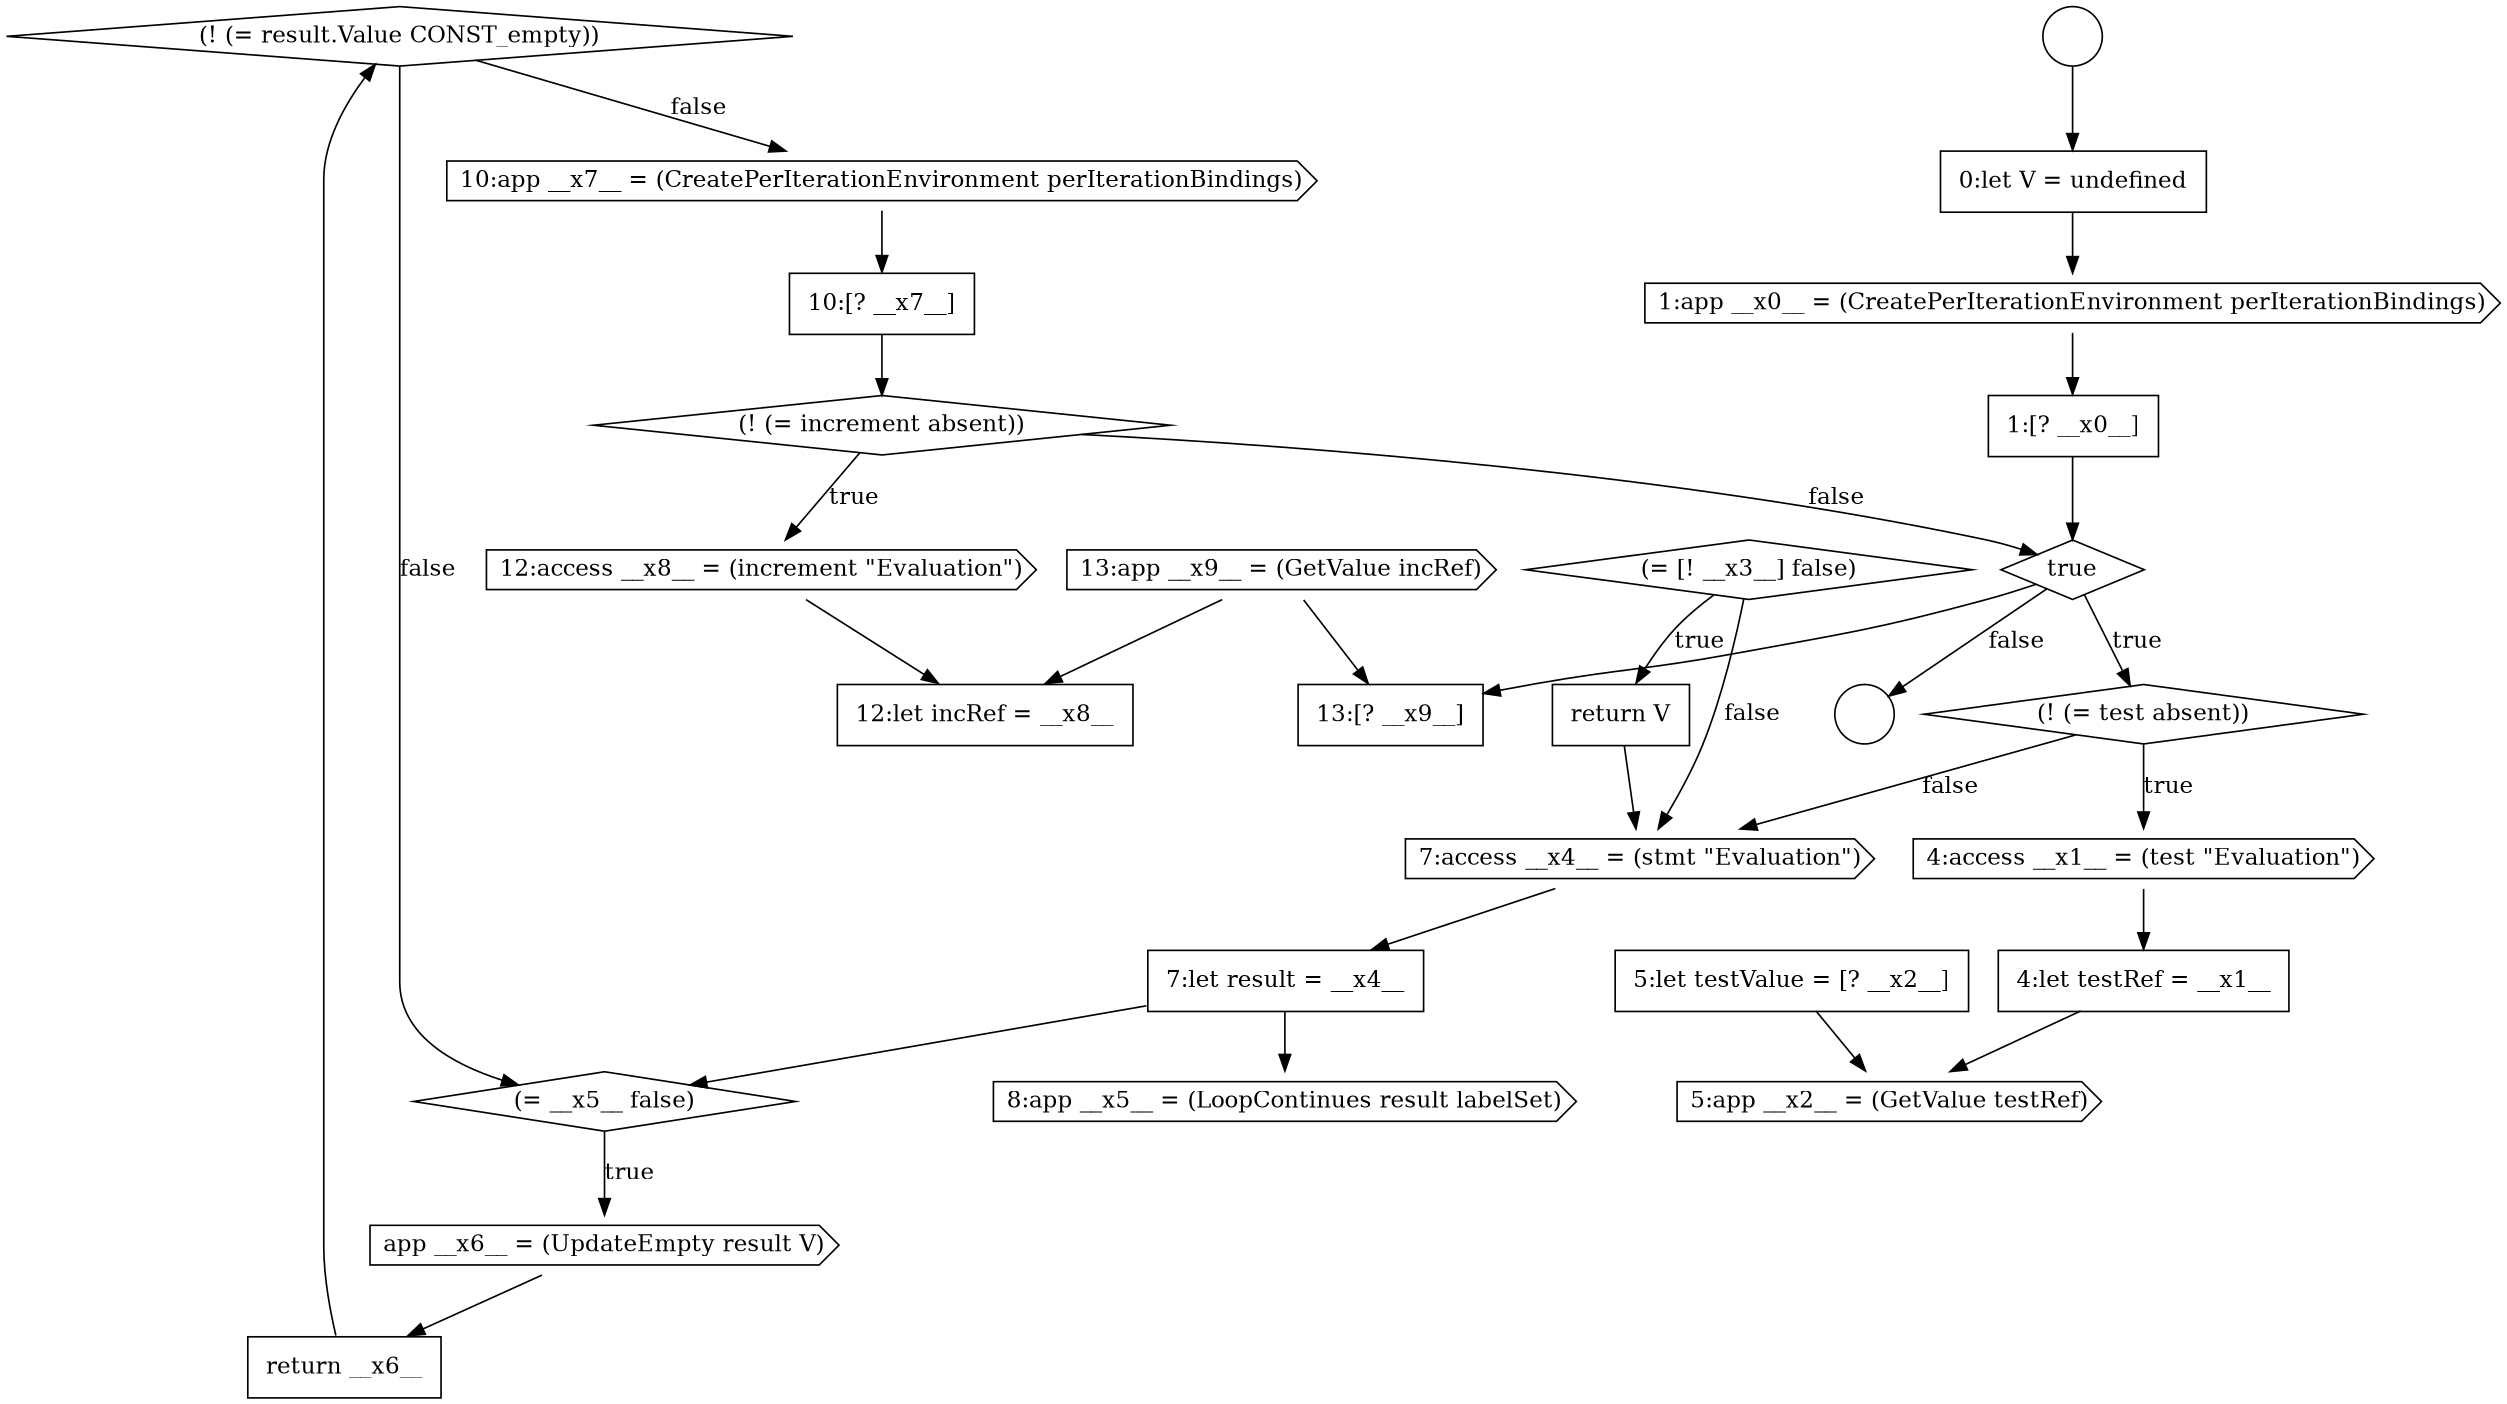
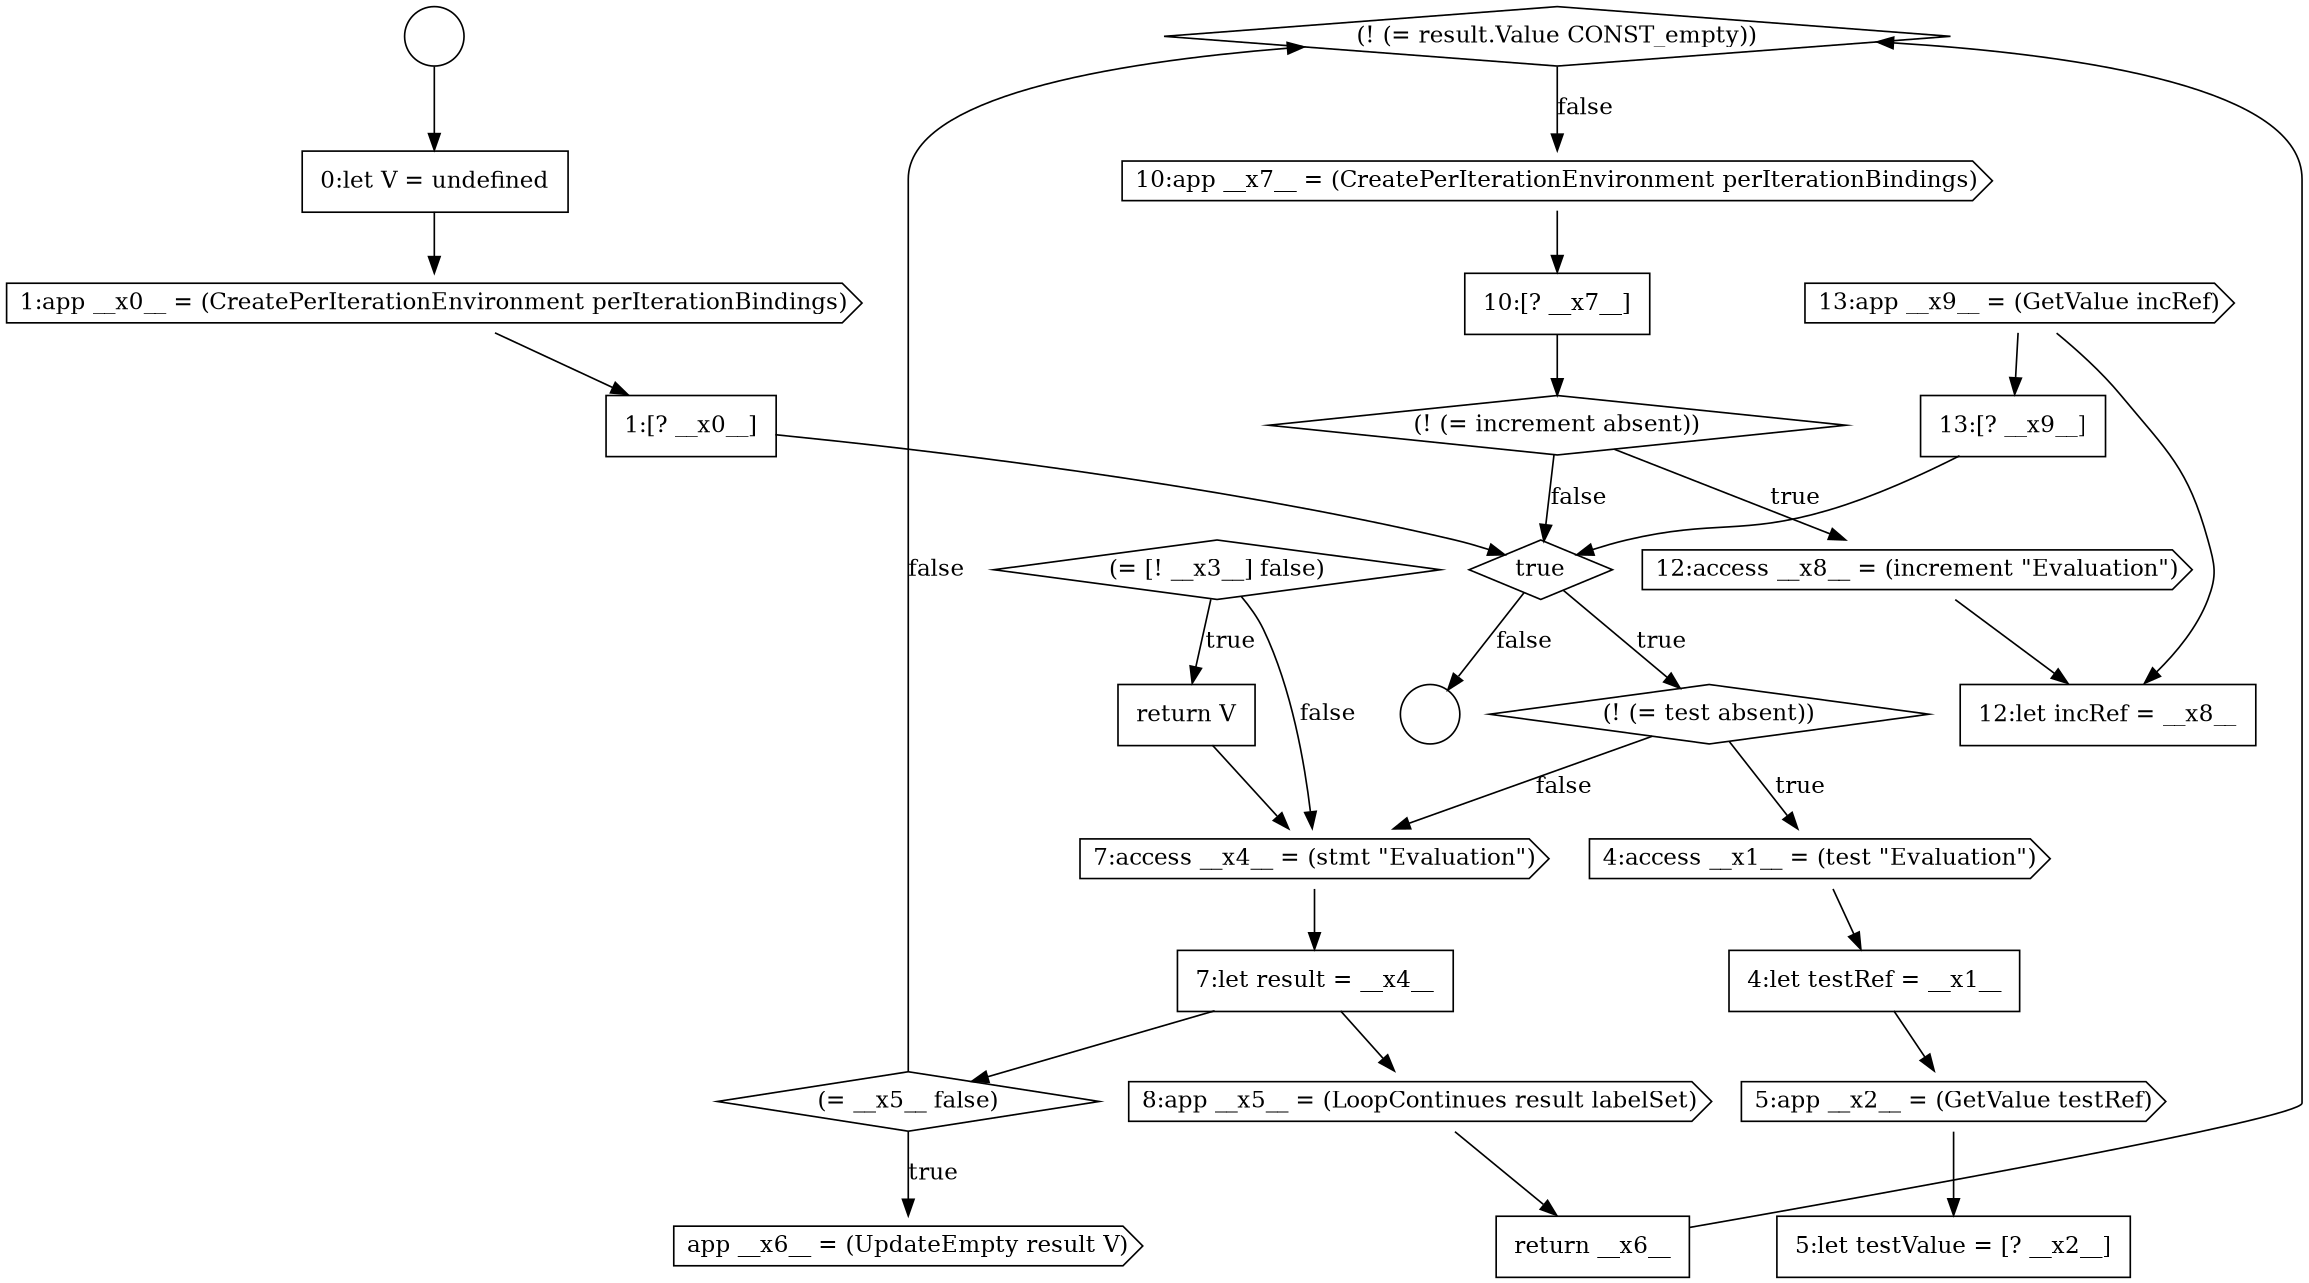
(400, 600) -> (908, 415)
(1770, 647) -> (1771, 523)
(1835, 1034) -> (1954, 1165)
(483, 1302) -> (1499, 1168)
